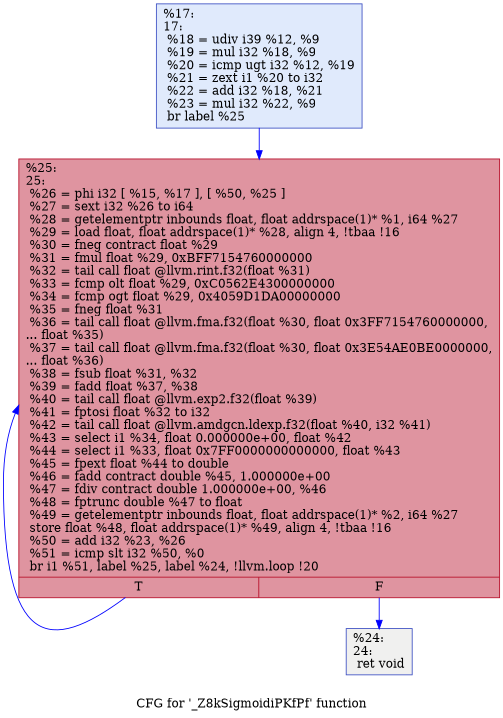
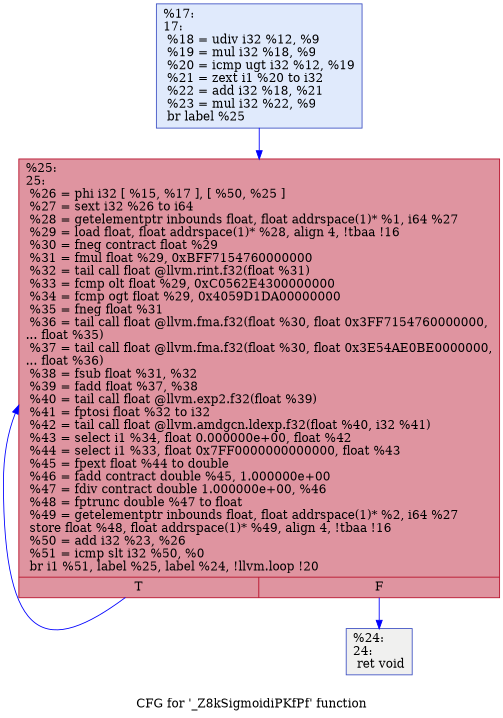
(242, 40) -> (242, 40)
